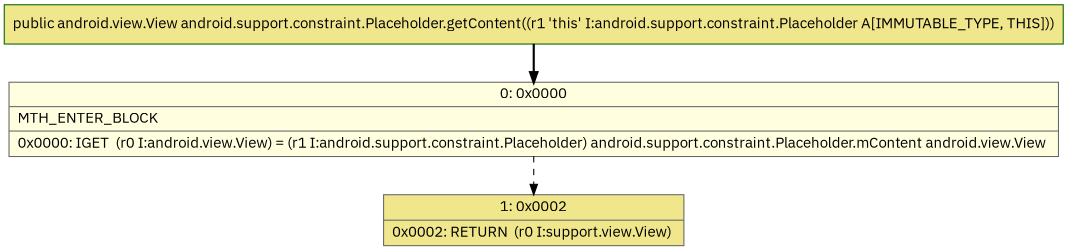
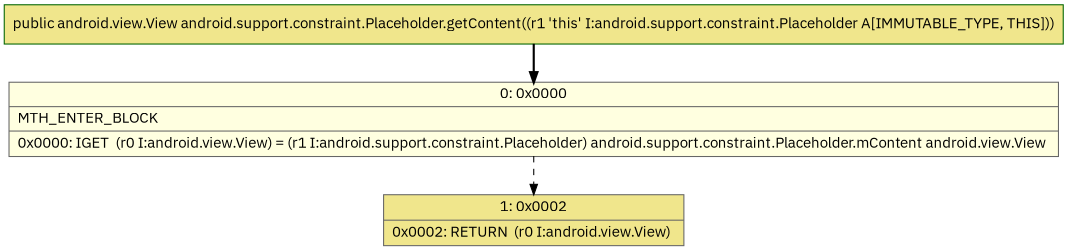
(534, 232) -> (533, 232)
